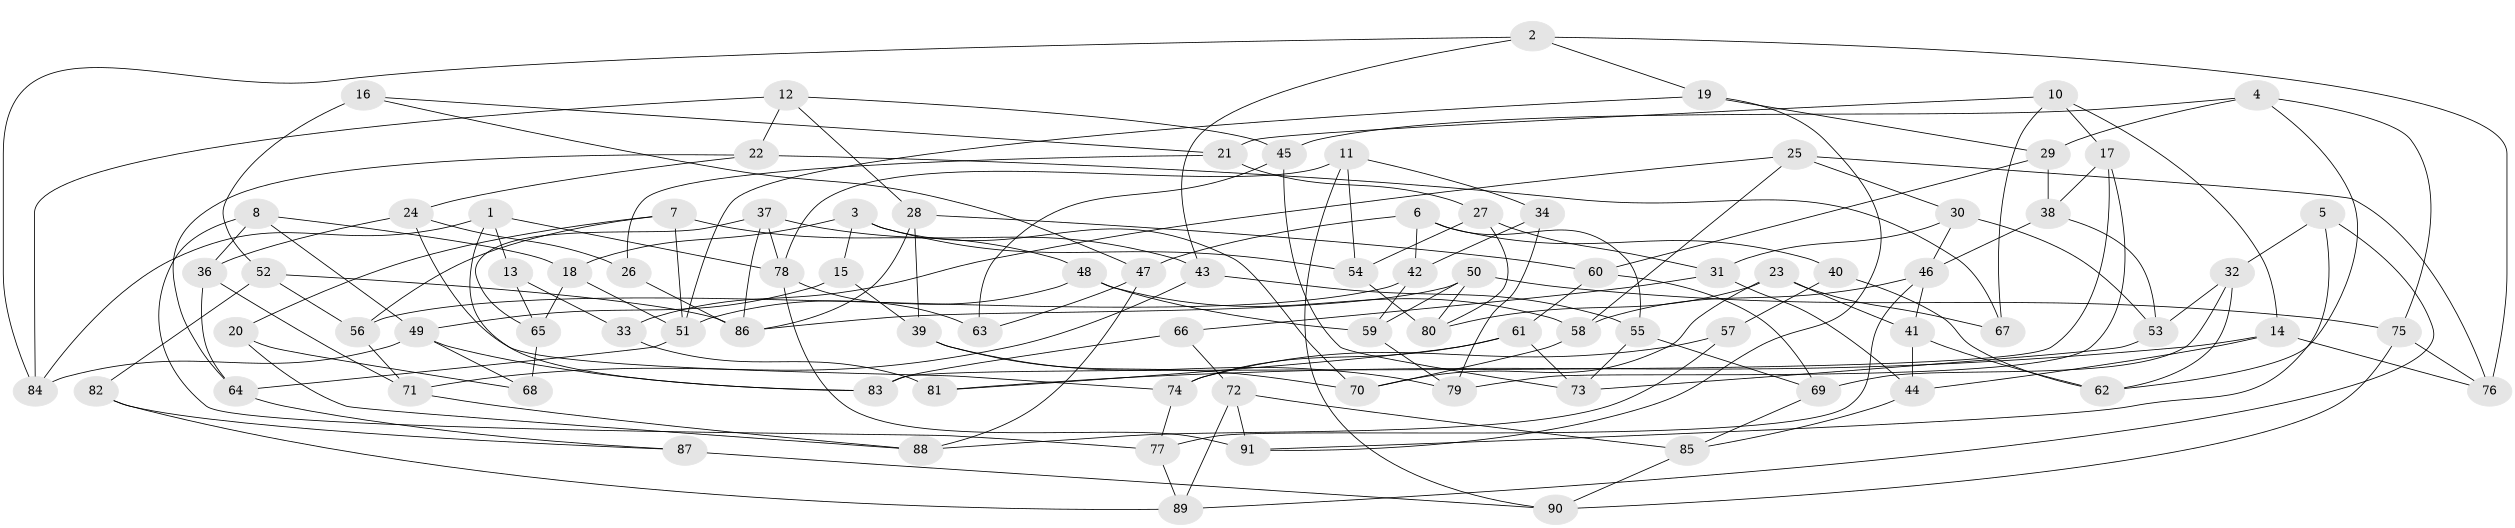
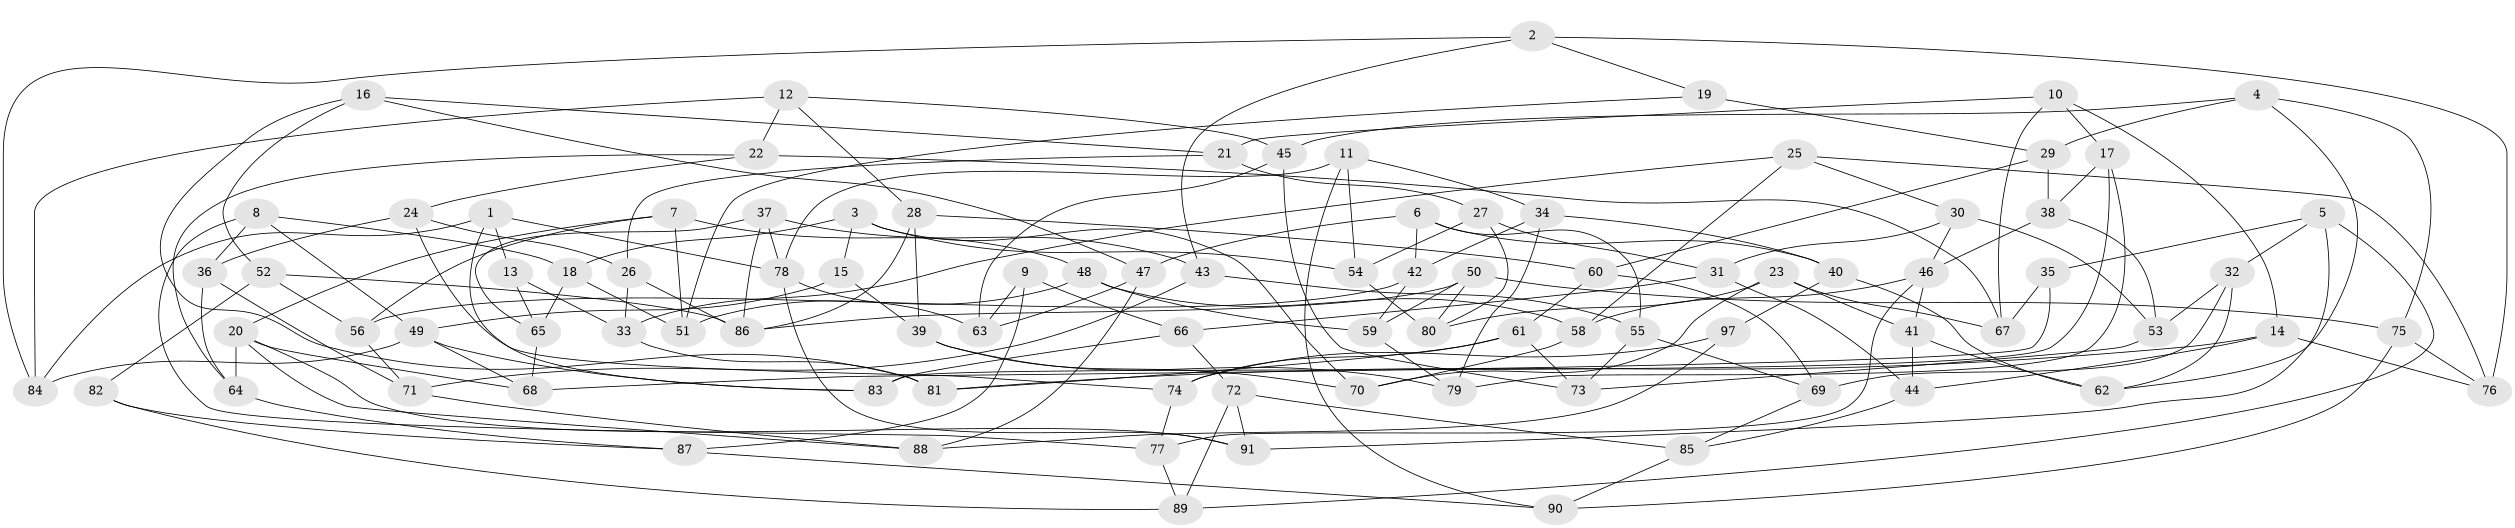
none -> (1687, 231)
none -> (1025, 273)
none -> (2048, 273)
none -> (627, 303)
(1728, 332) -> (1728, 332)
(1753, 350) -> (733, 432)
none -> (396, 360)
(463, 368) -> (236, 357)
